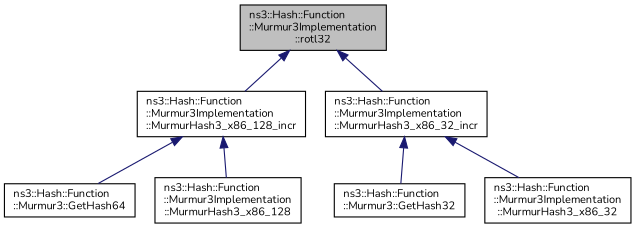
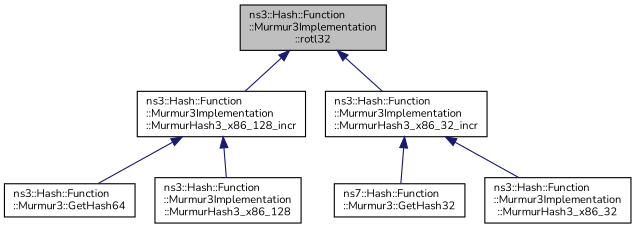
(400, 200) -> (400, 200)
